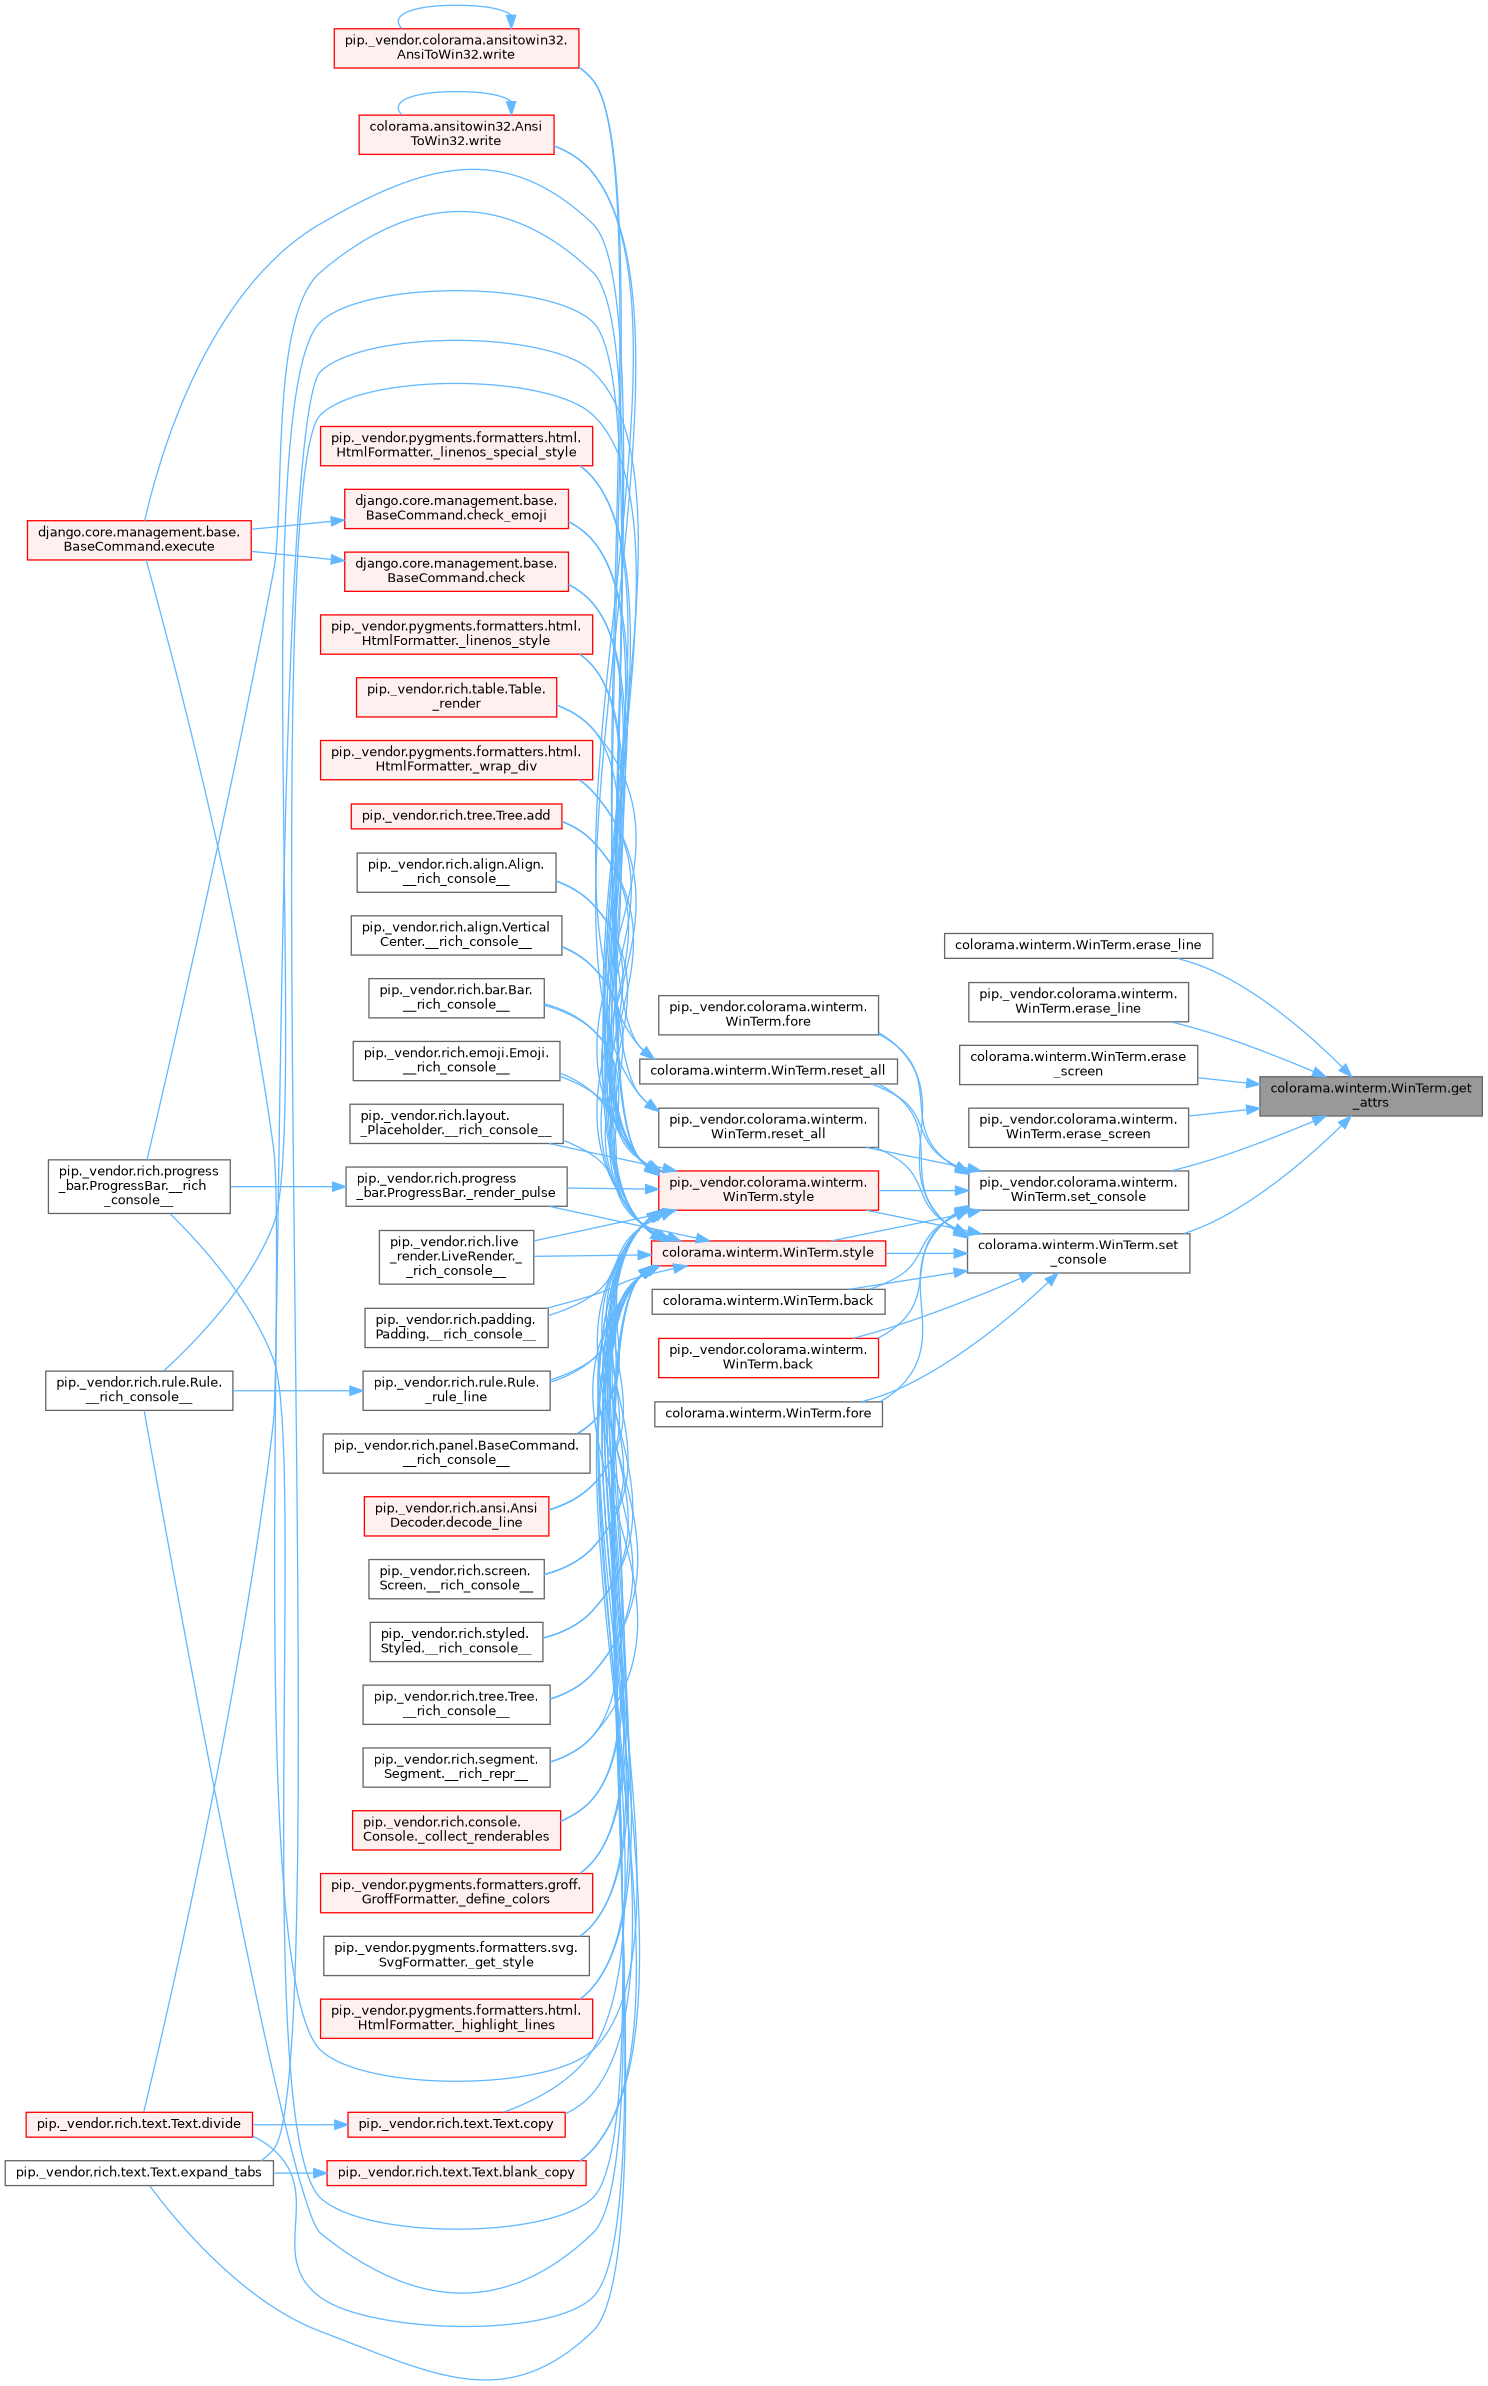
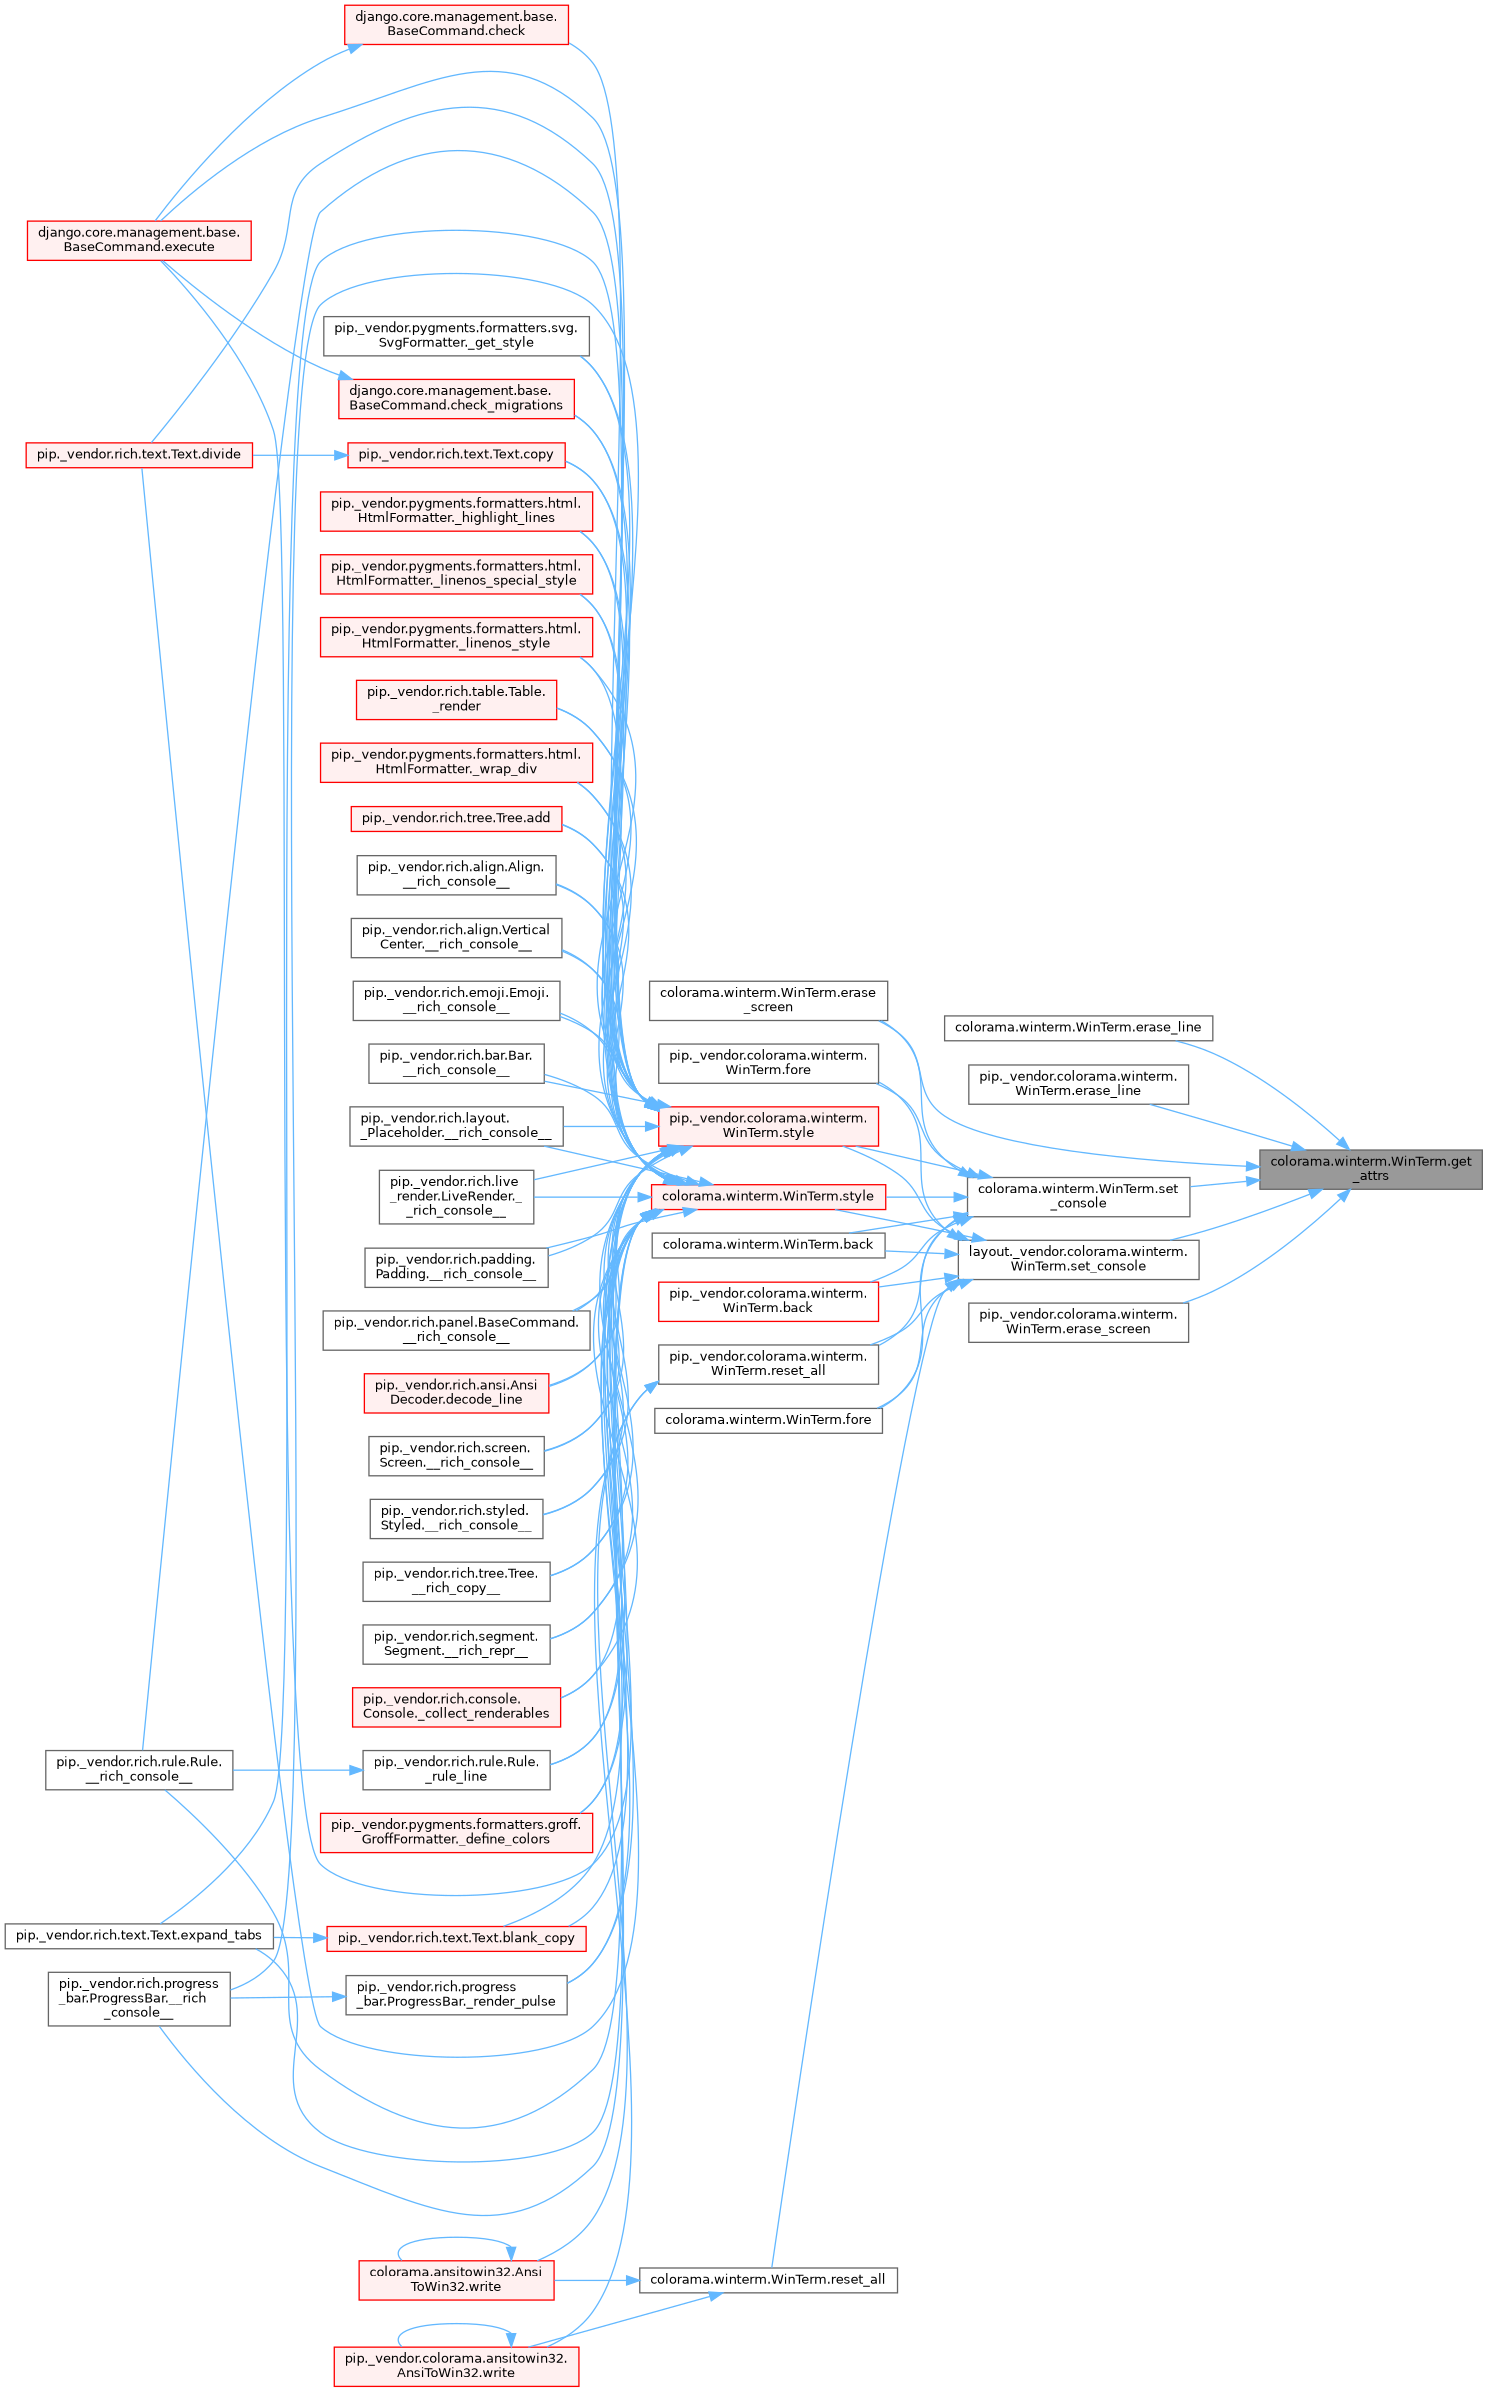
(457, 509) -> (457, 399)
(617, 906) -> none
(921, 1154) -> (922, 1104)
(1079, 1191) -> (1079, 1260)
(457, 1705) -> (457, 1582)
